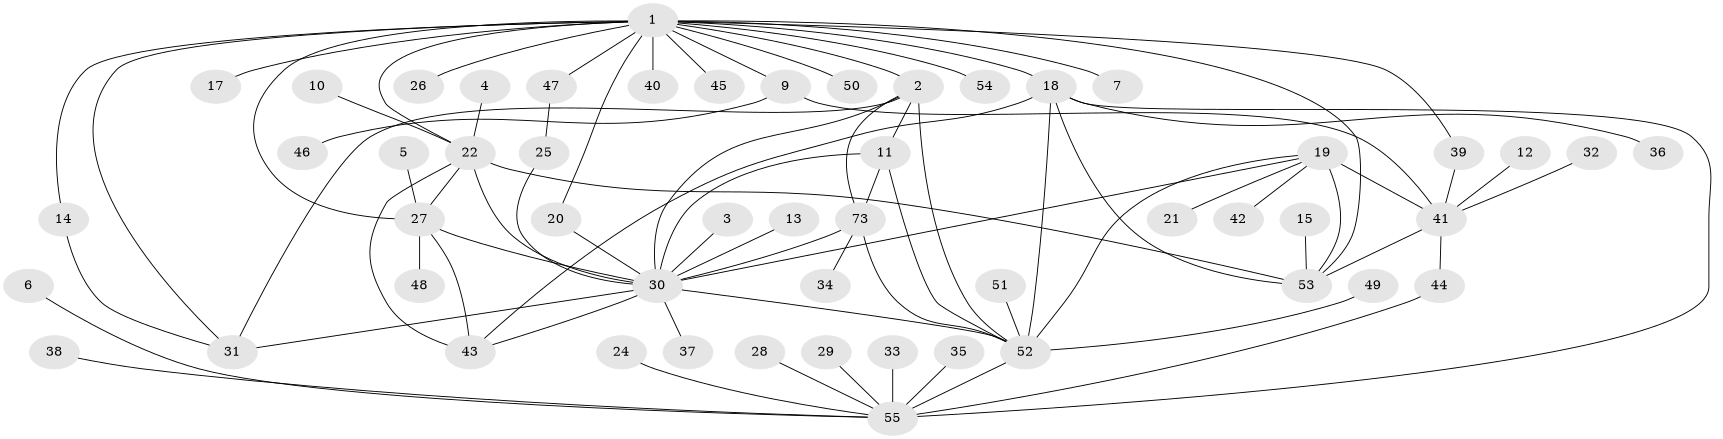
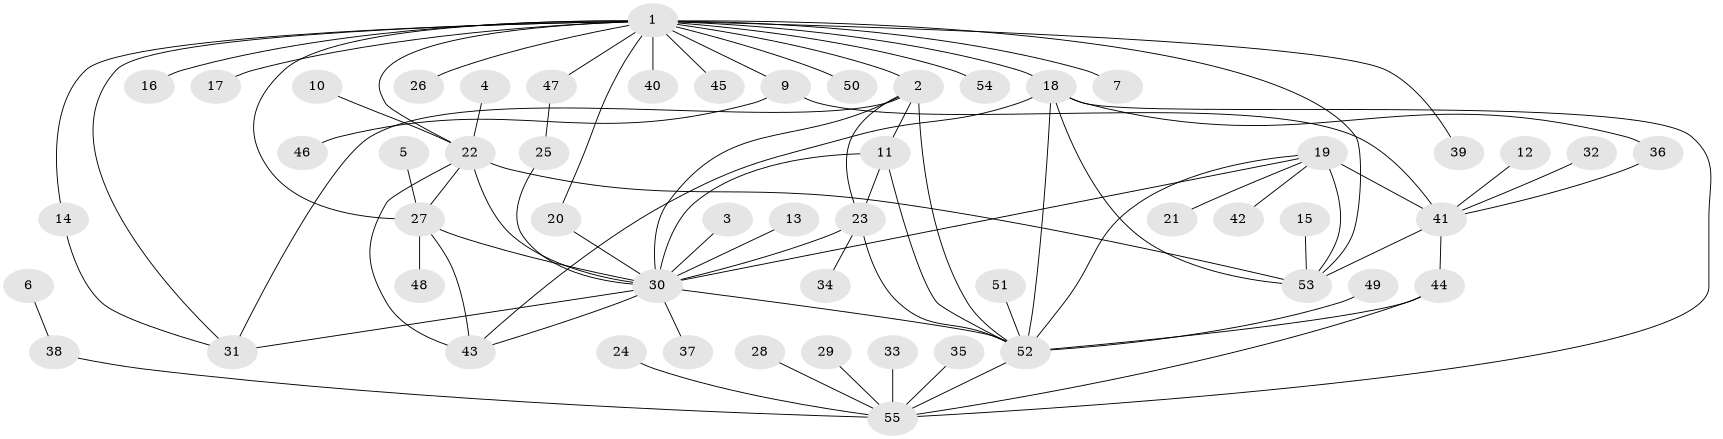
none -> (149, 87)
(1450, 186) -> (1553, 192)
(860, 219) -> (860, 219)
none -> (1274, 325)
(448, 399) -> (42, 319)
